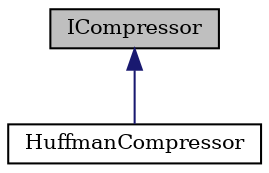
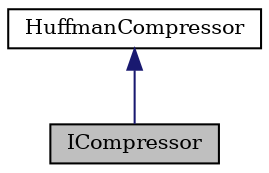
(135, 97) -> (135, 97)
